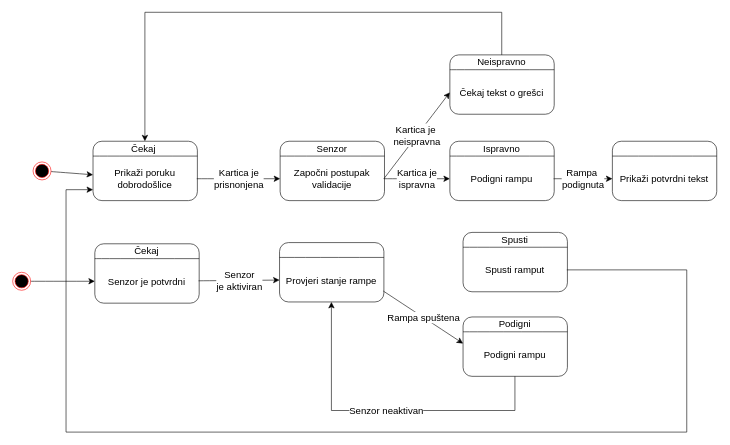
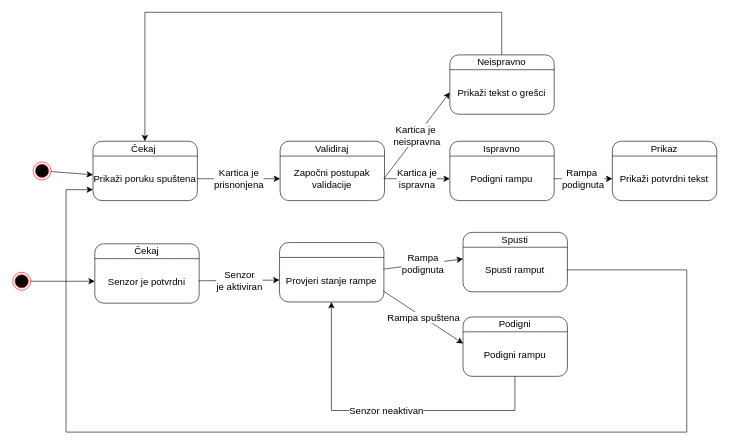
(502, 93) -> (502, 93)
(332, 149) -> (332, 149)
none -> (664, 149)
(145, 179) -> (145, 179)
none -> (402, 267)
